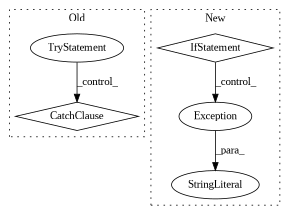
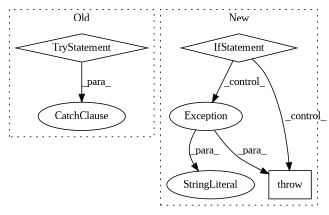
(77, 48) -> (82, 48)
(97, 82) -> (96, 82)
(77, 116) -> (82, 116)
none -> (290, 185)
